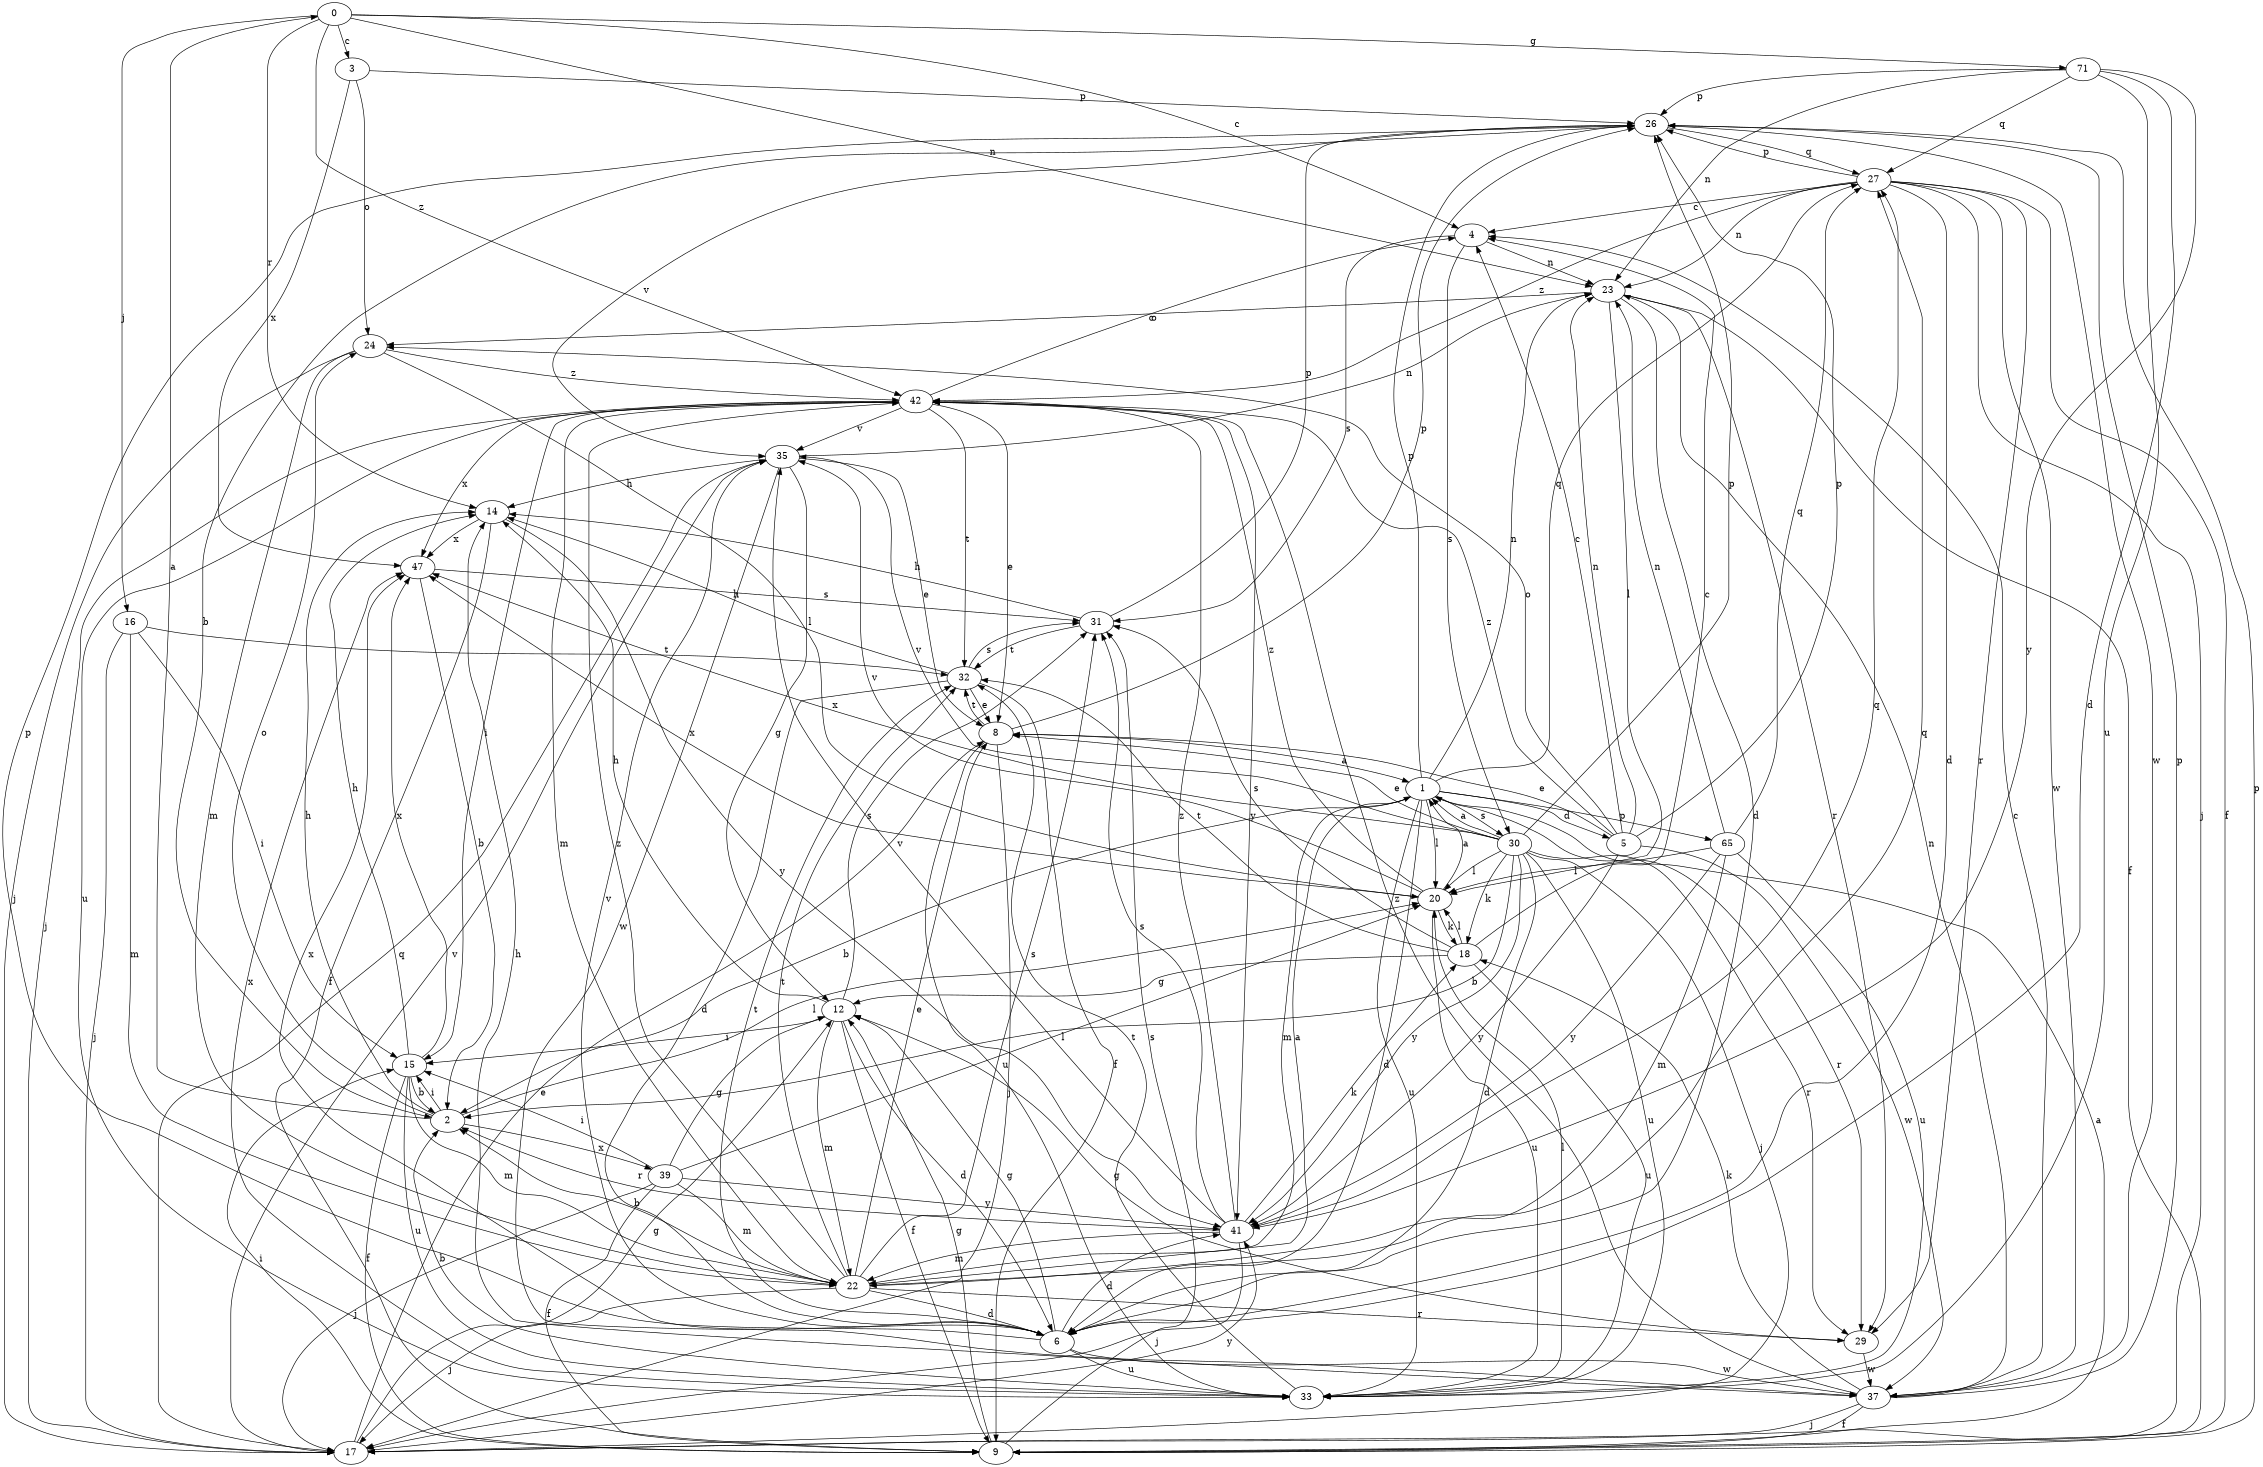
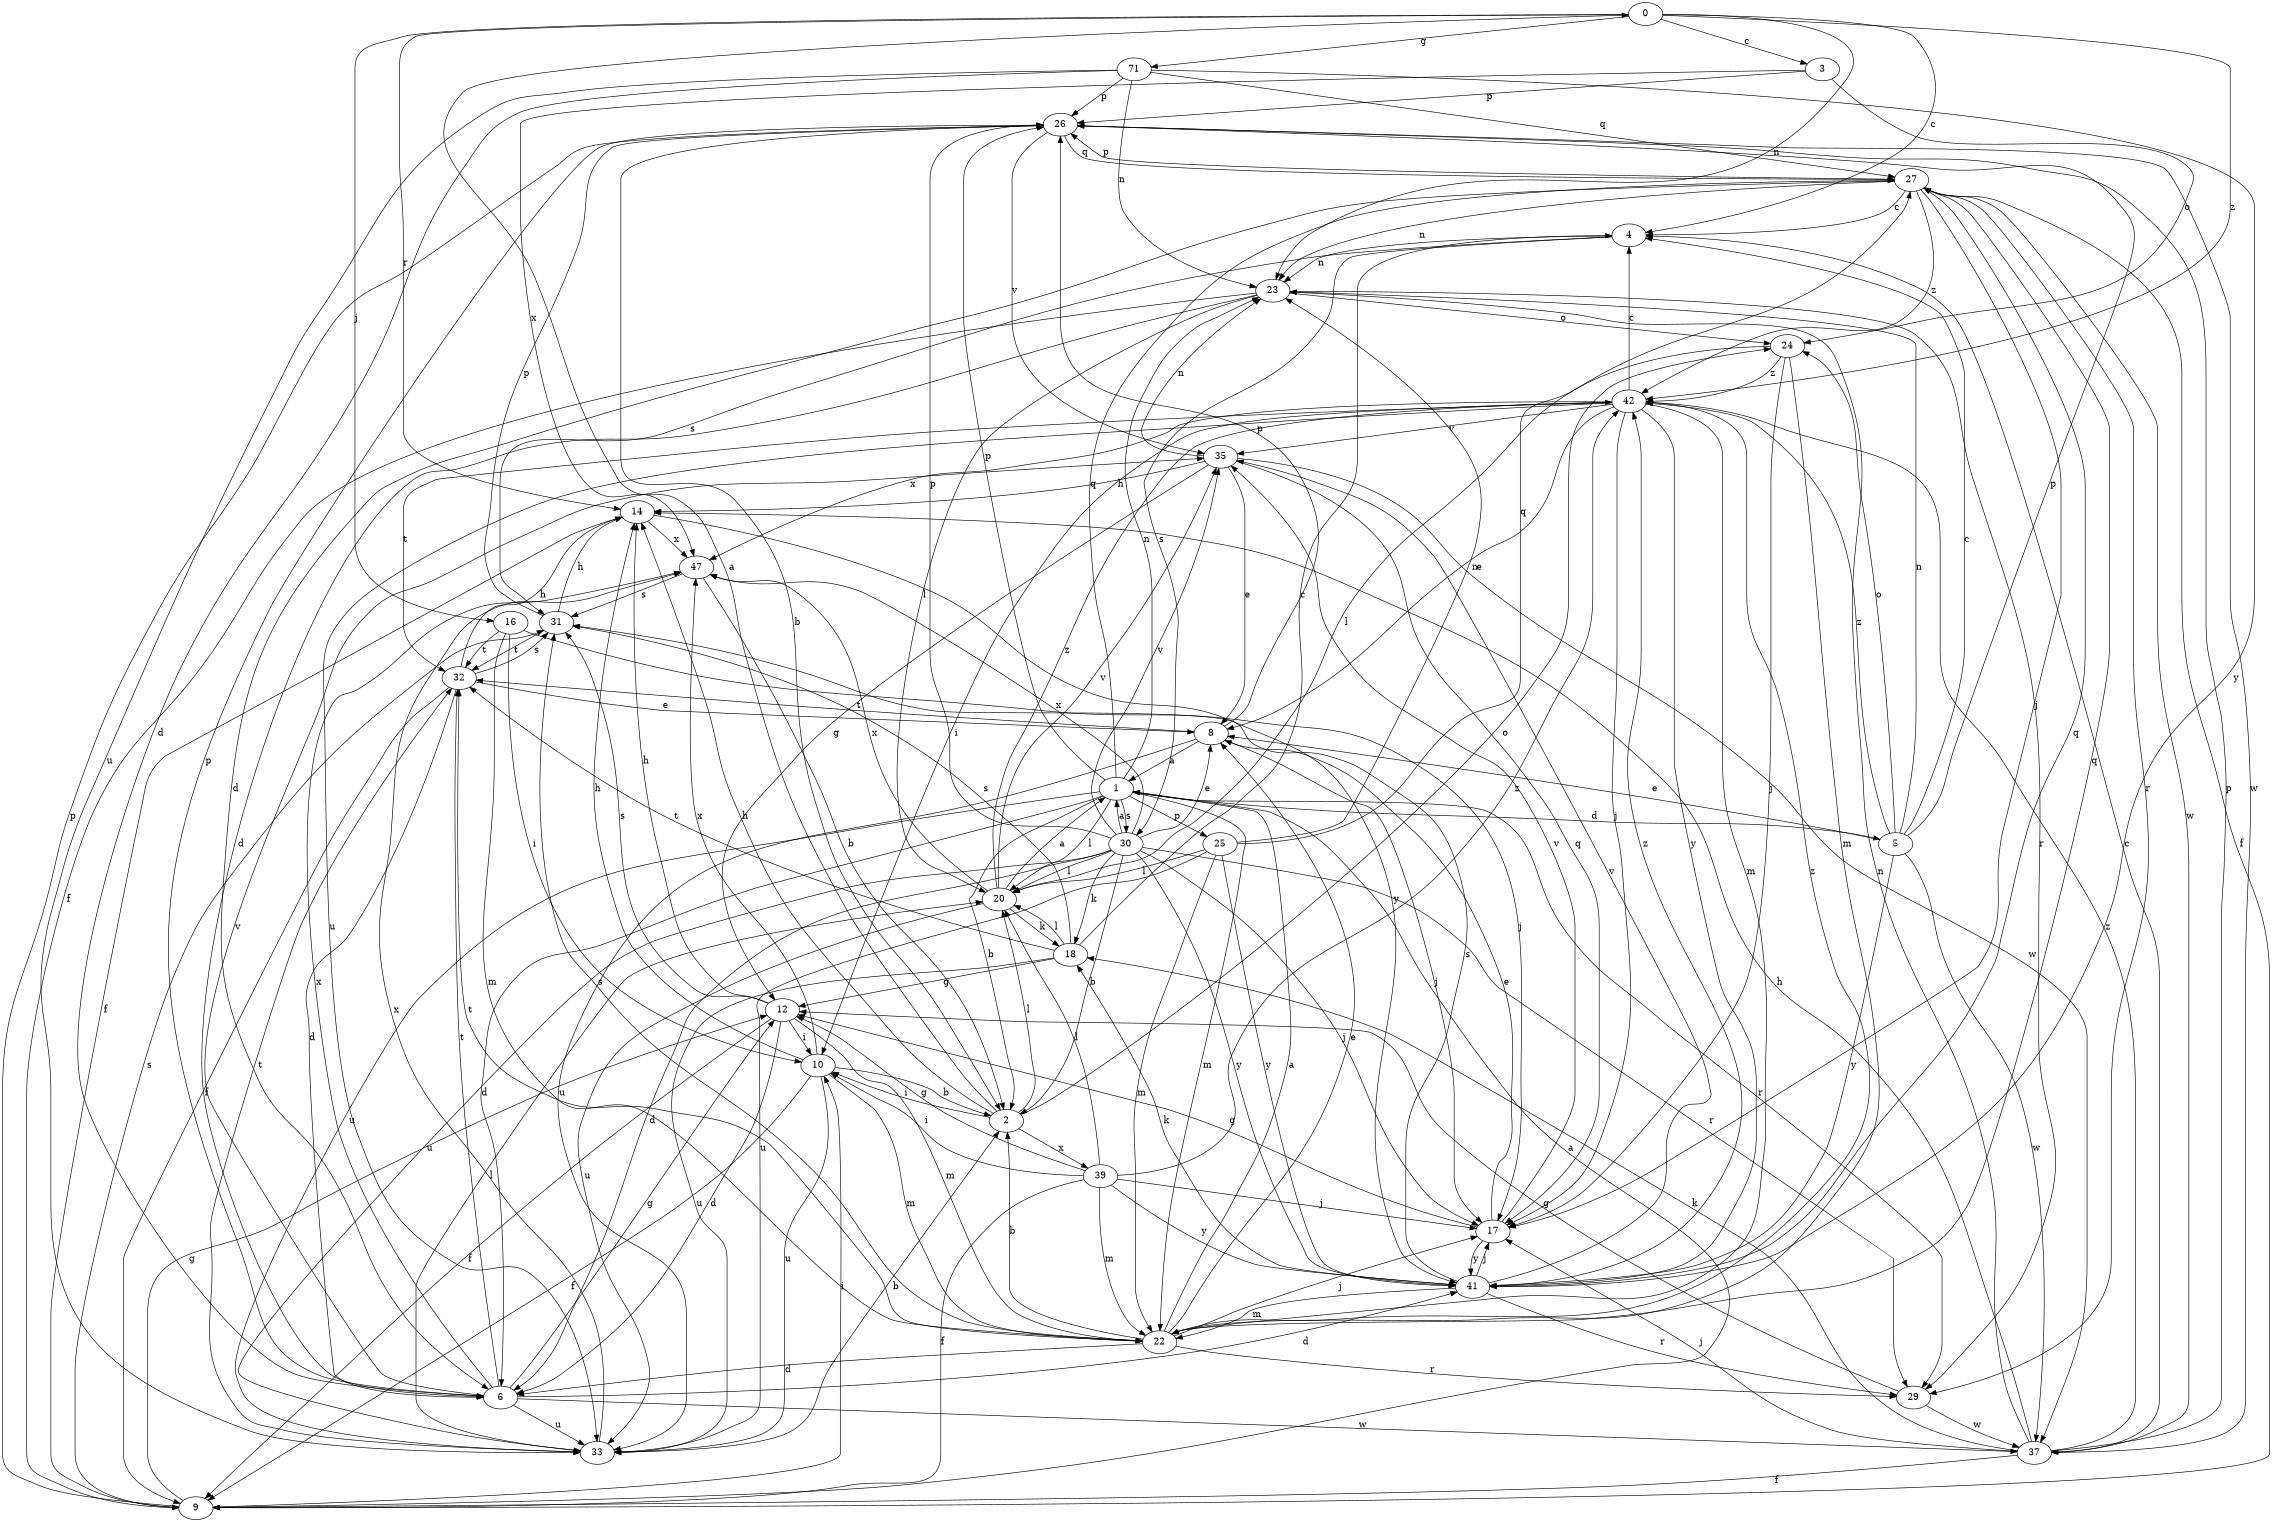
(1728, 844) -> (1220, 844)
none -> (1449, 864)
(410, 1065) -> (818, 1065)
(857, 1211) -> (1674, 1357)
